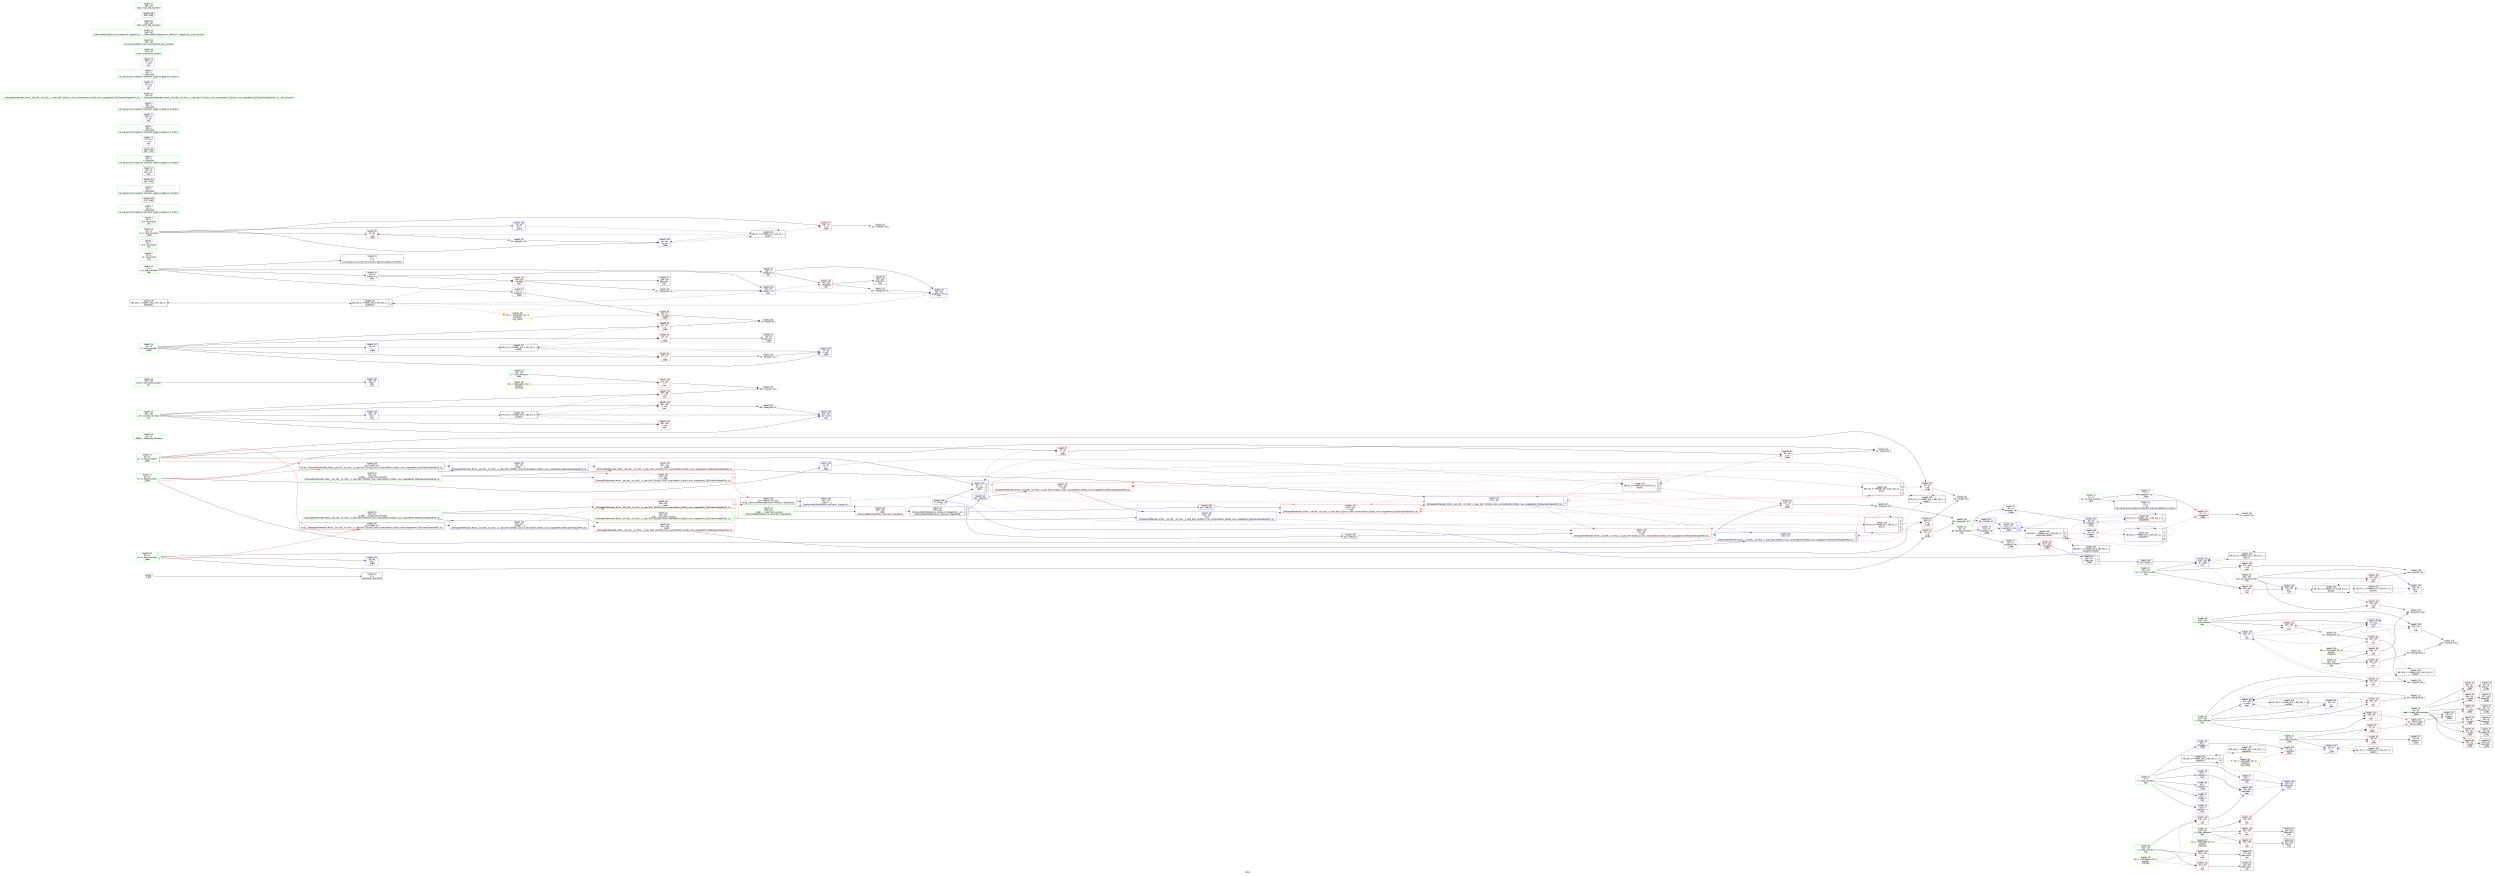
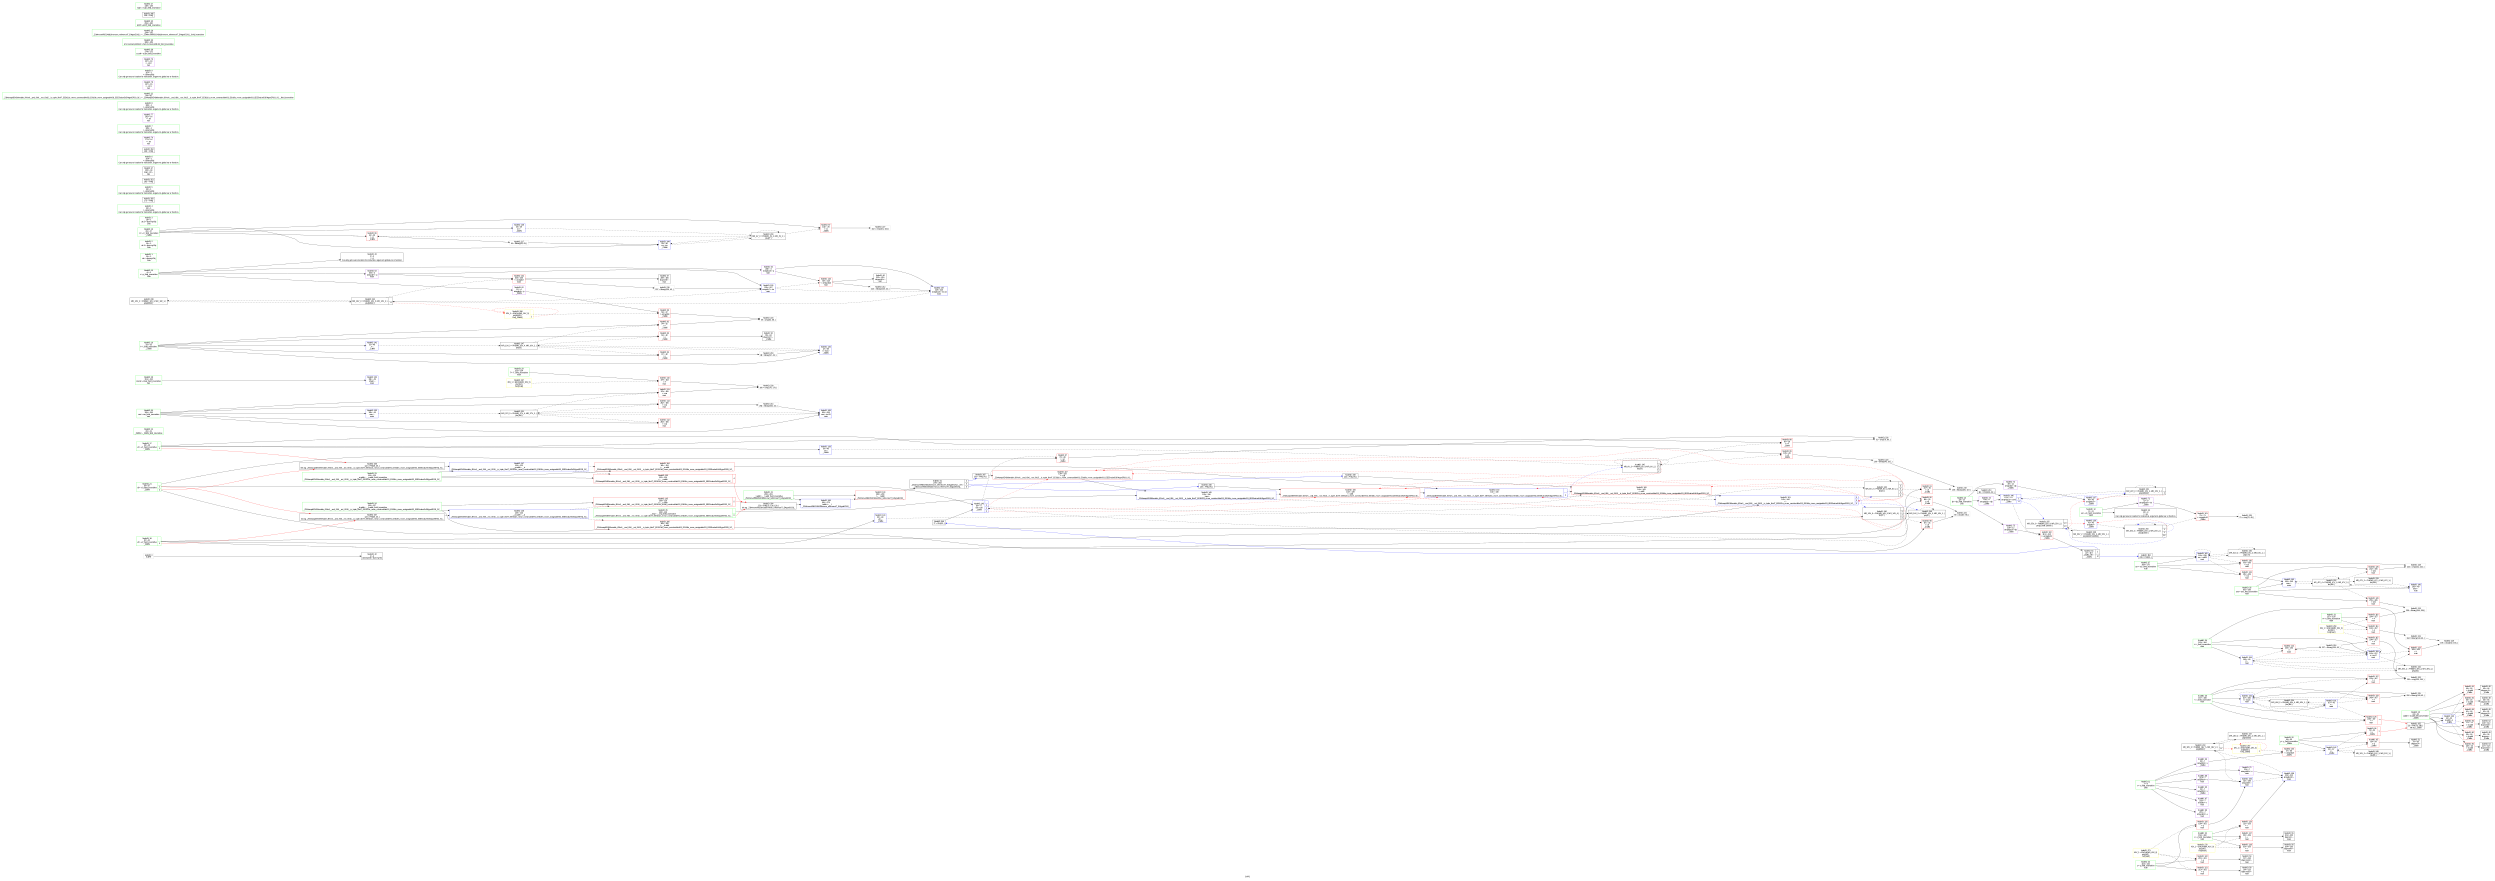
(1355, 525) -> (1375, 512)
